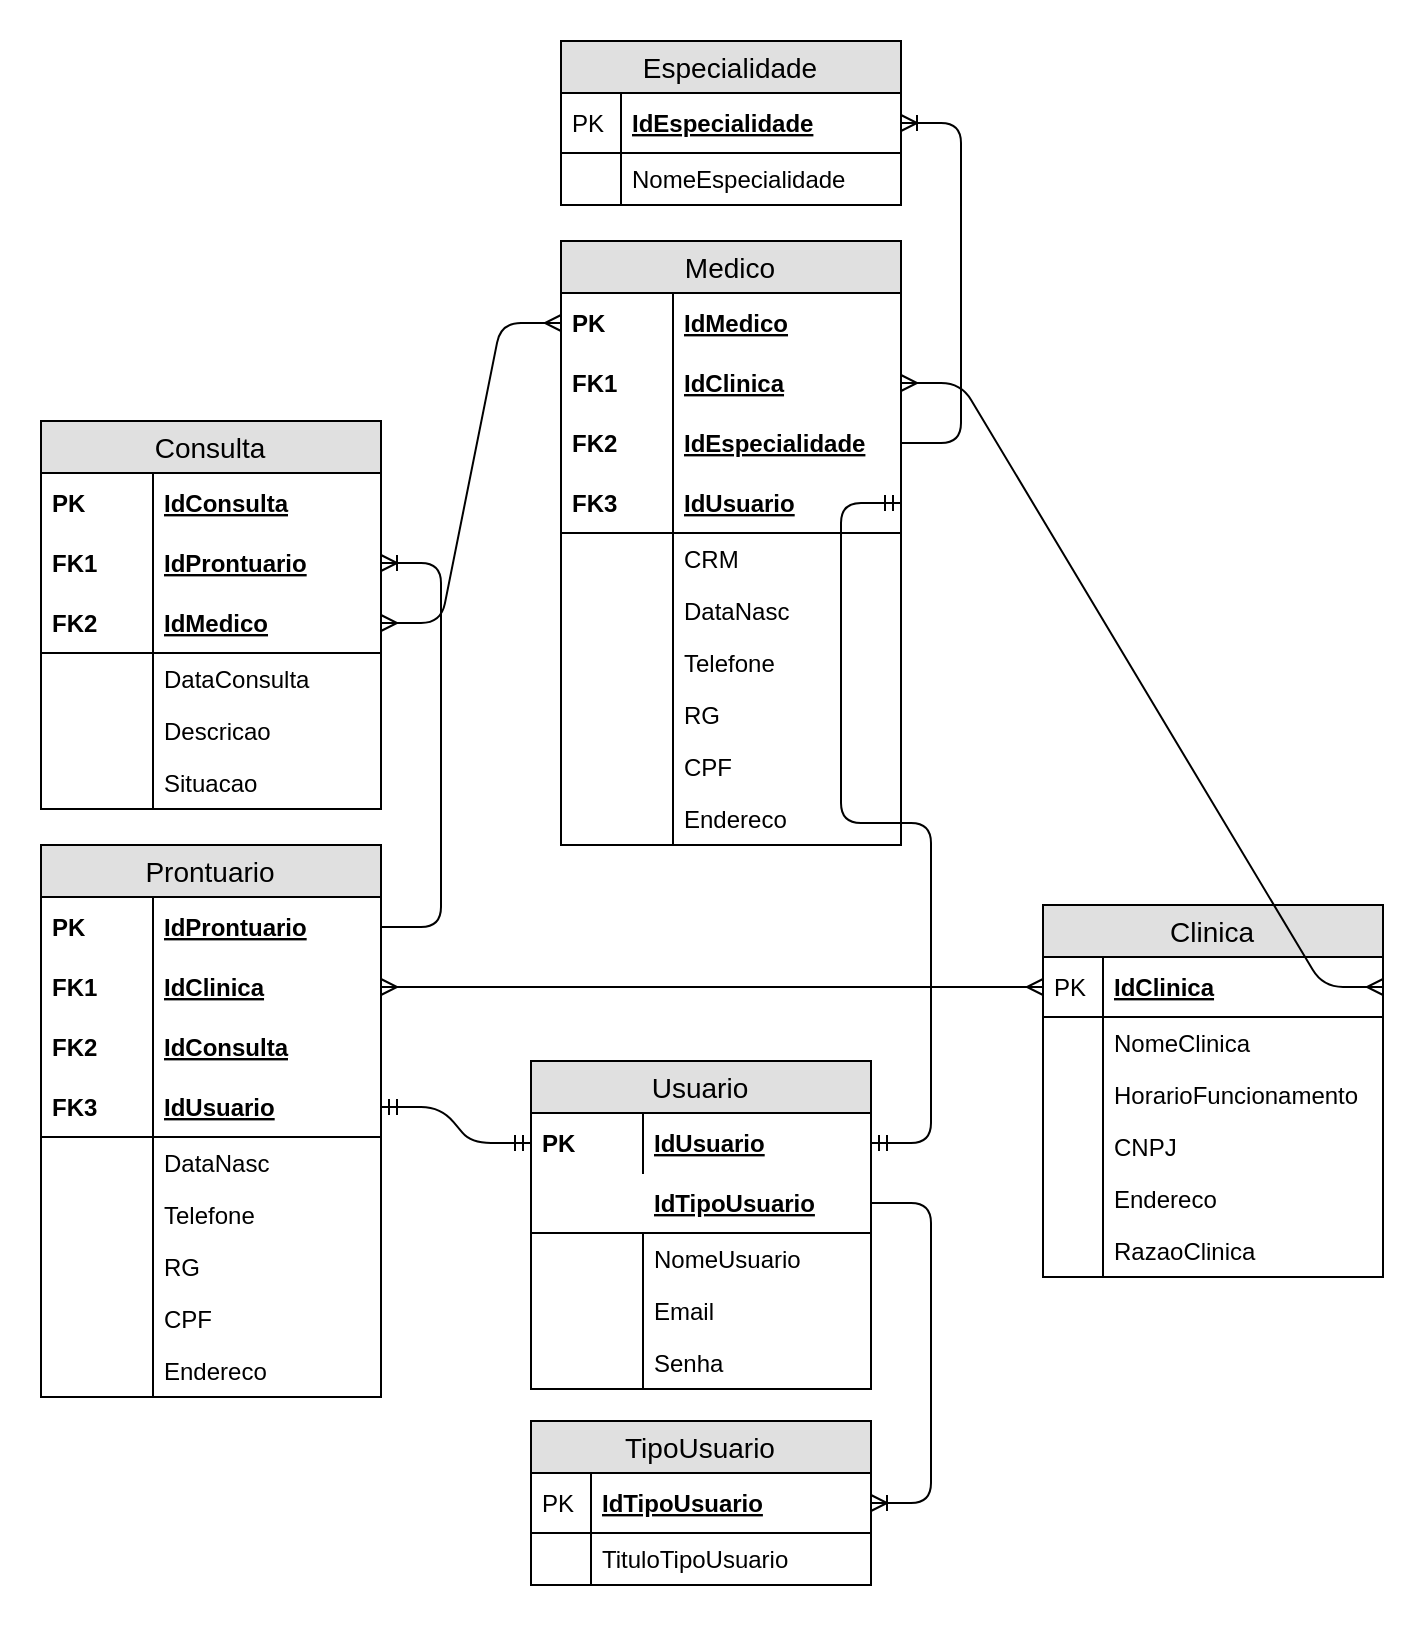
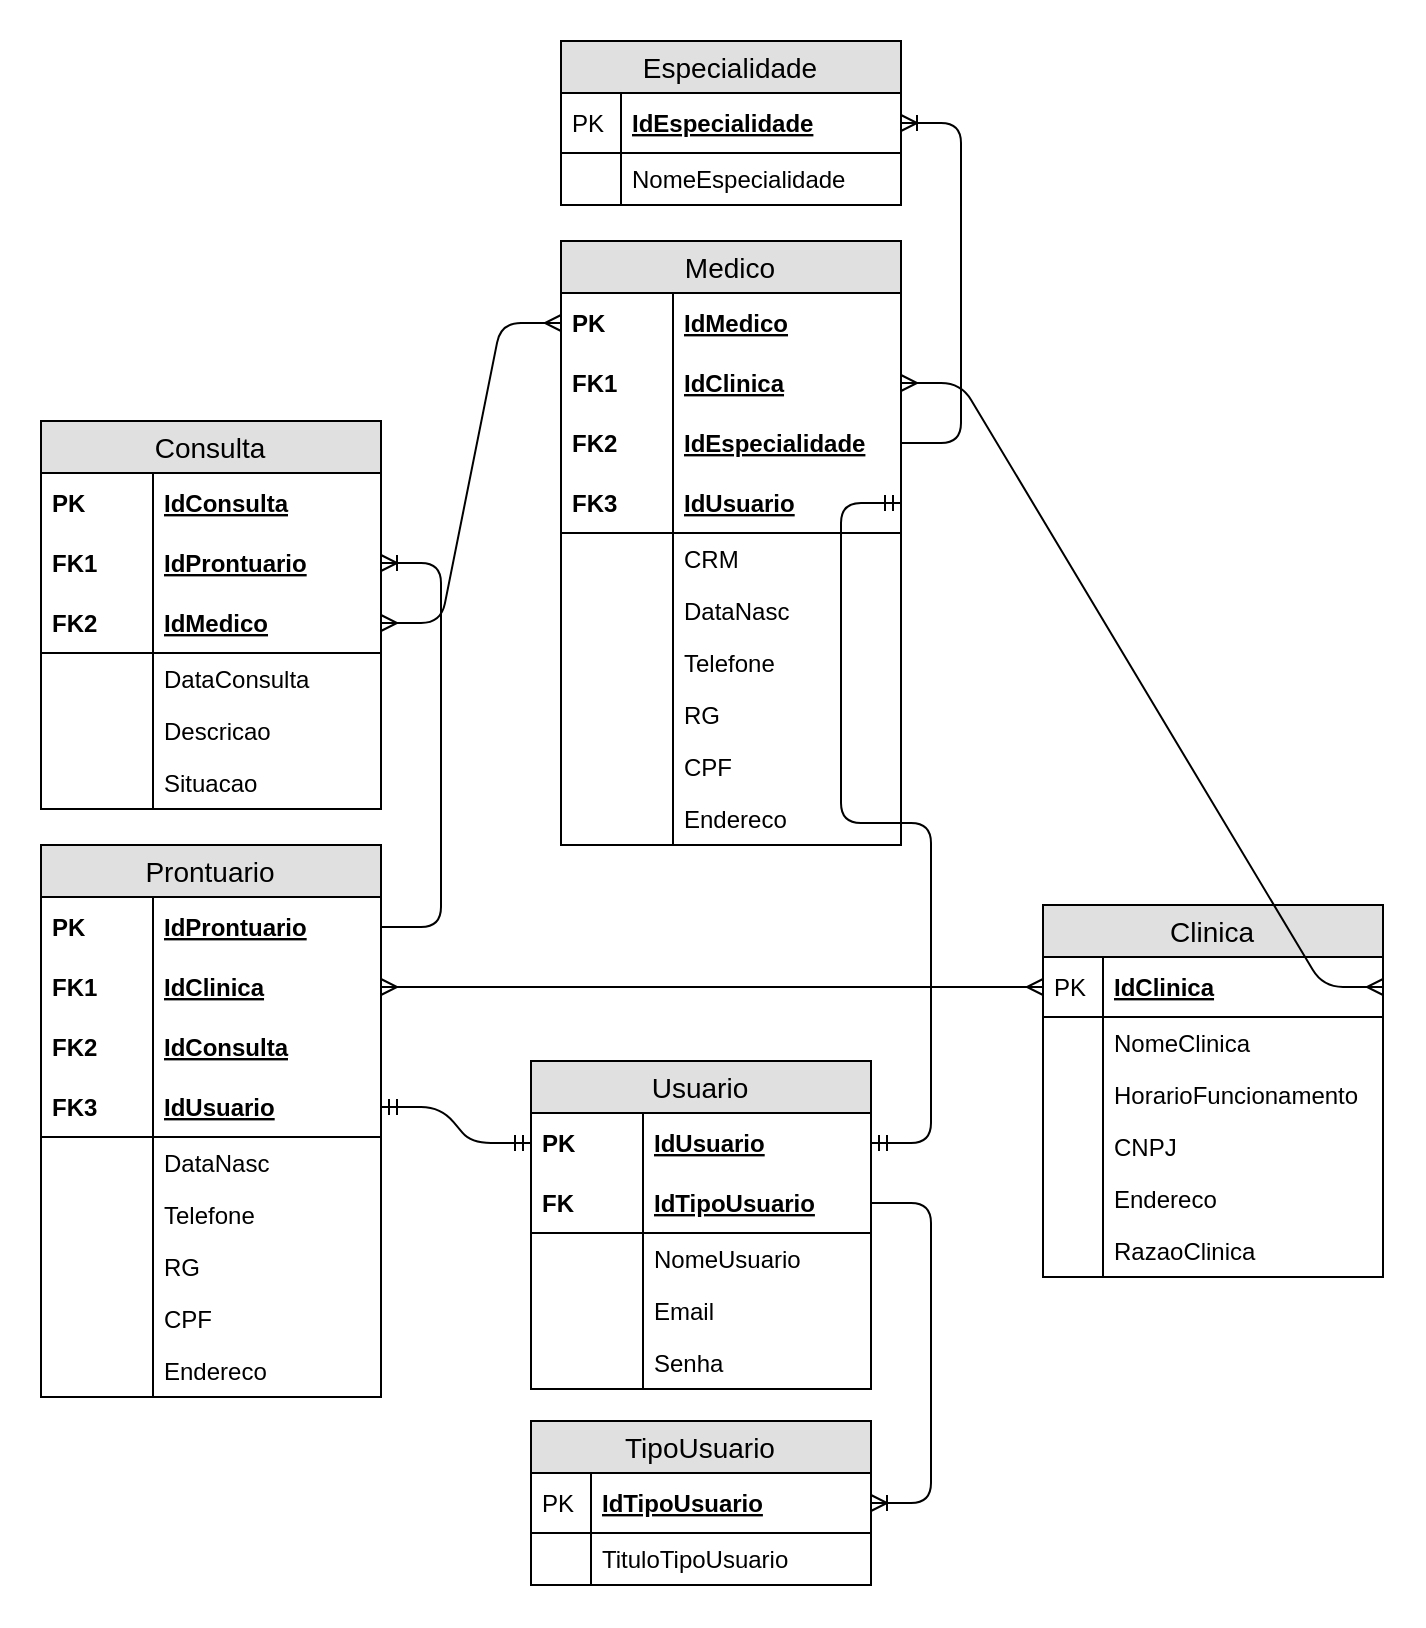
none -> (587, 1203)
